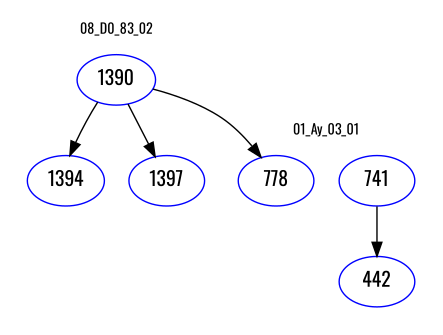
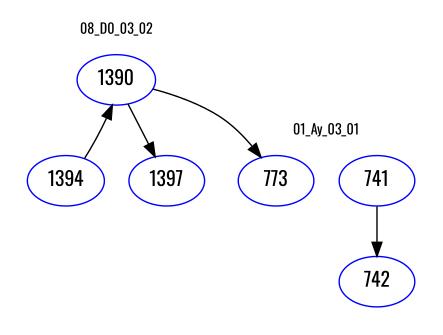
(116, 30) -> (116, 30)
(86, 122) -> (96, 139)
(276, 181) -> (276, 181)
(377, 282) -> (377, 282)
